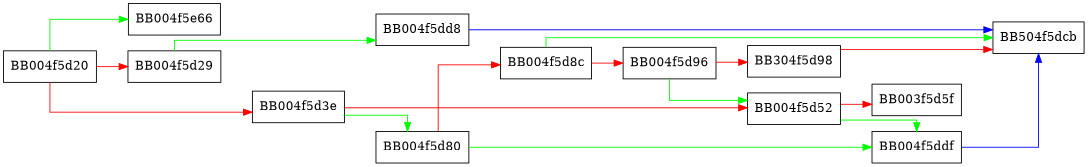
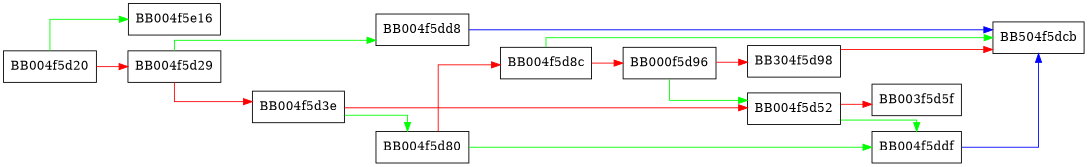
(174, 19) -> (174, 19)
(670, 63) -> (670, 63)
(132, 112) -> (199, 102)
